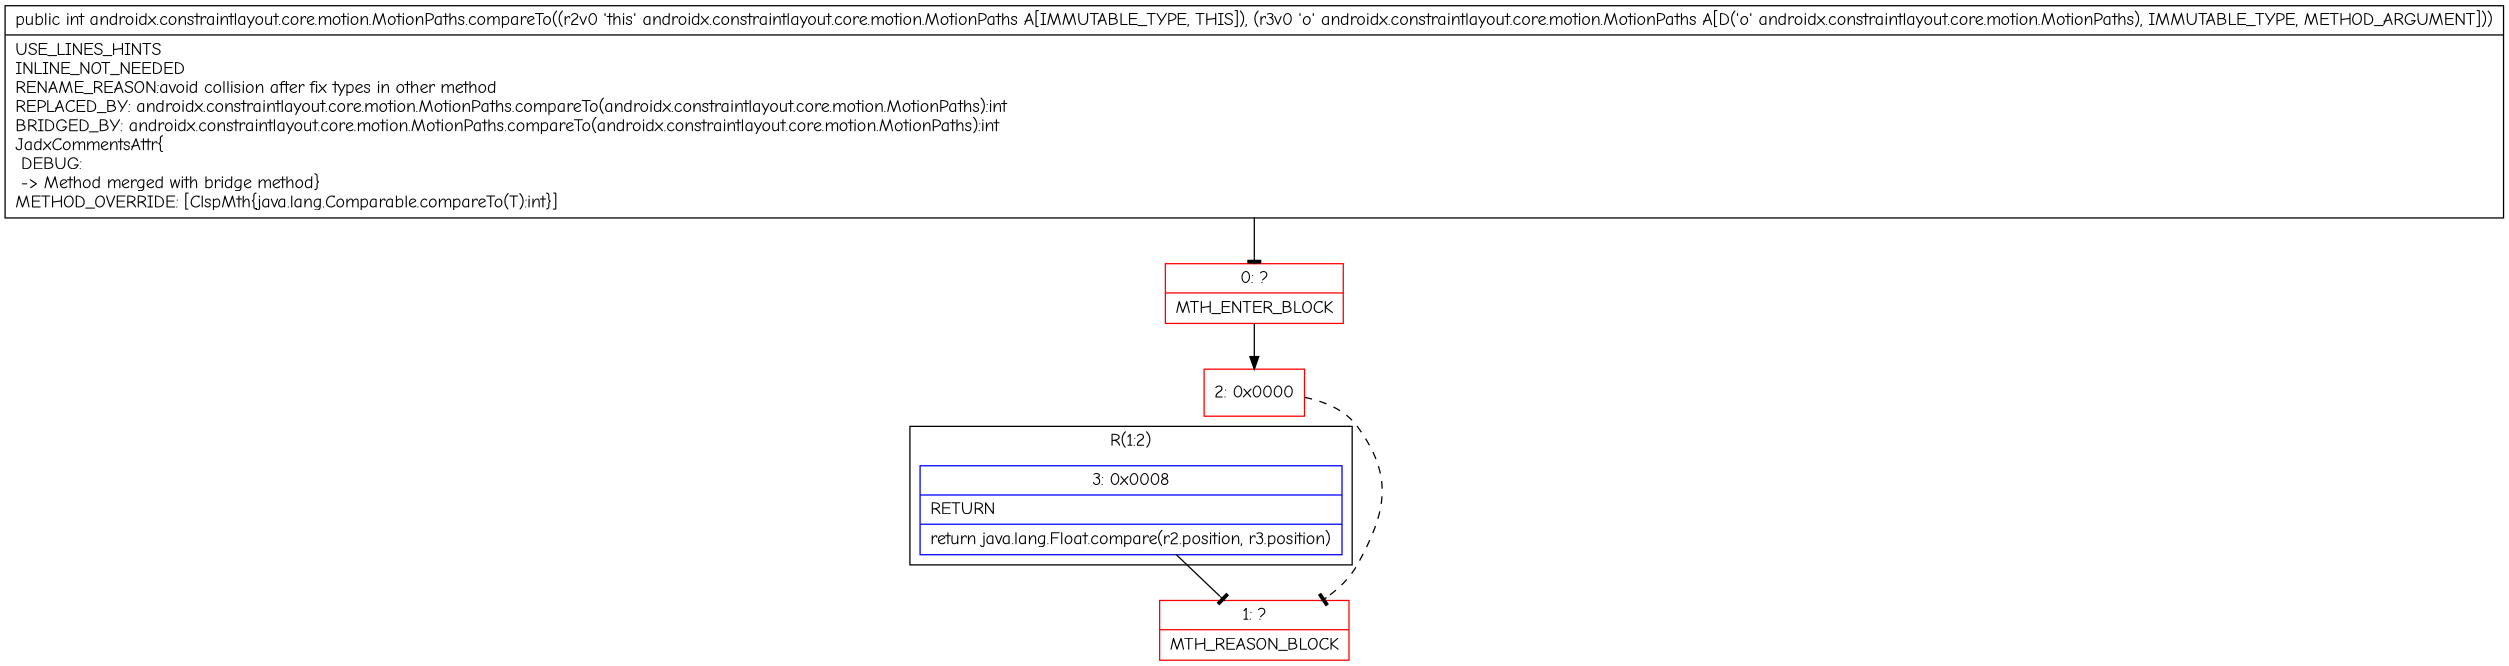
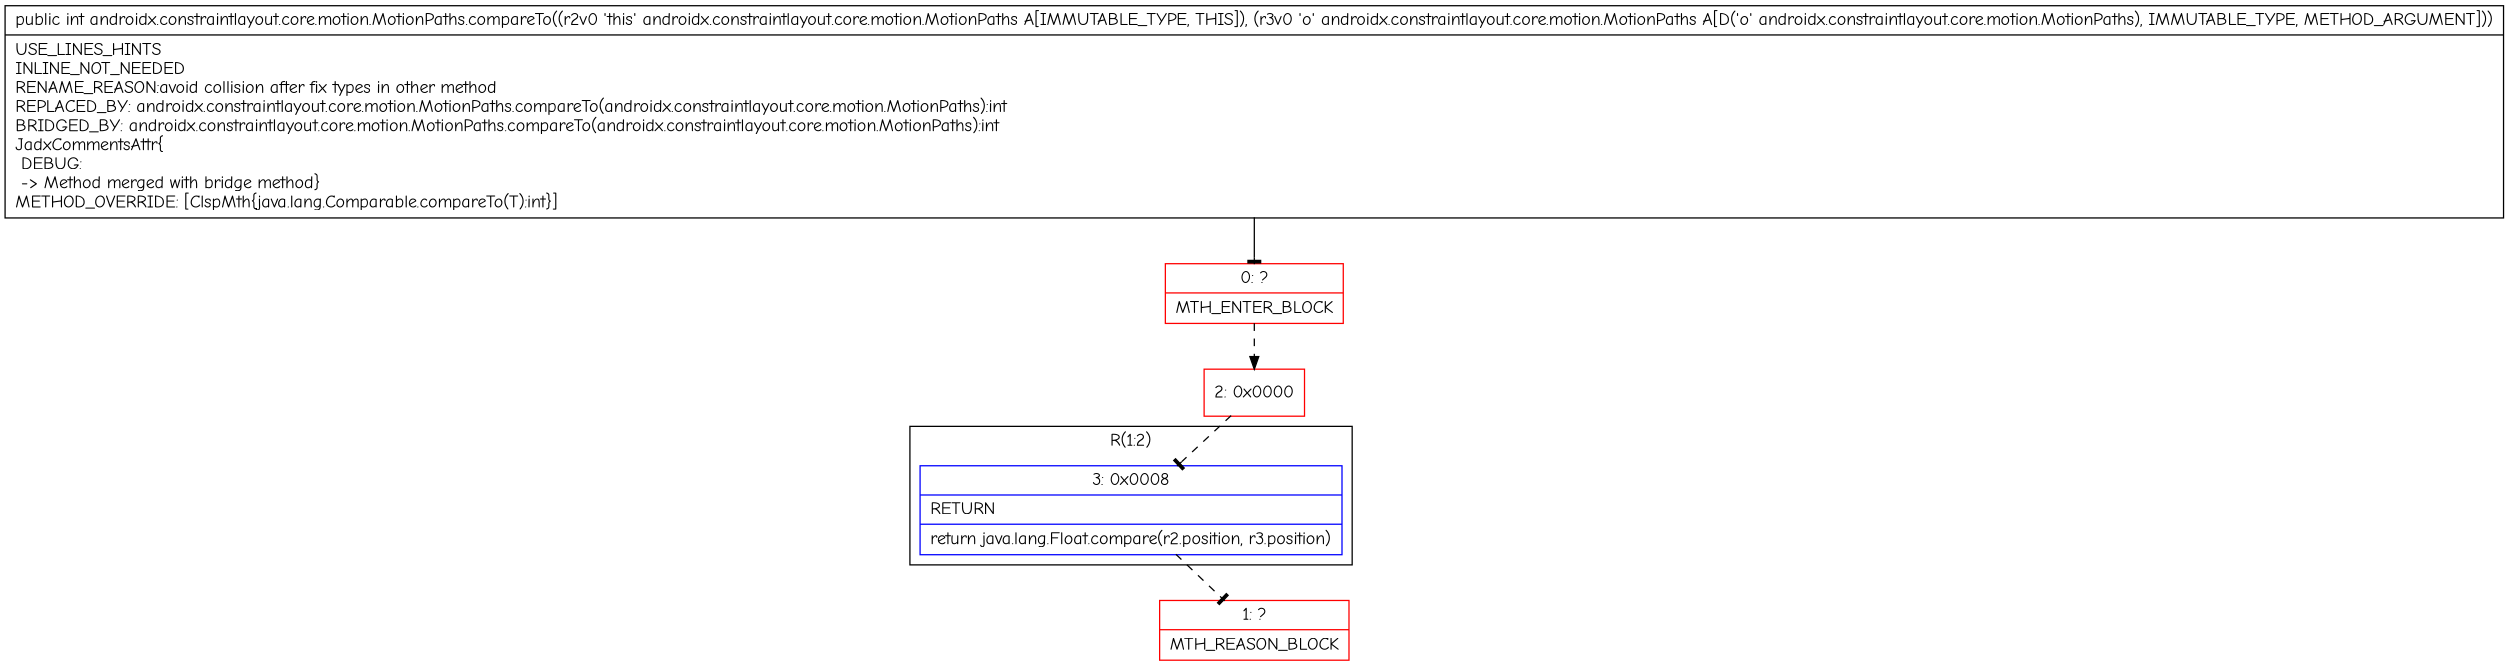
(1254, 340) -> (1254, 340)
(1382, 487) -> (1207, 439)
(1198, 575) -> (1198, 575)
